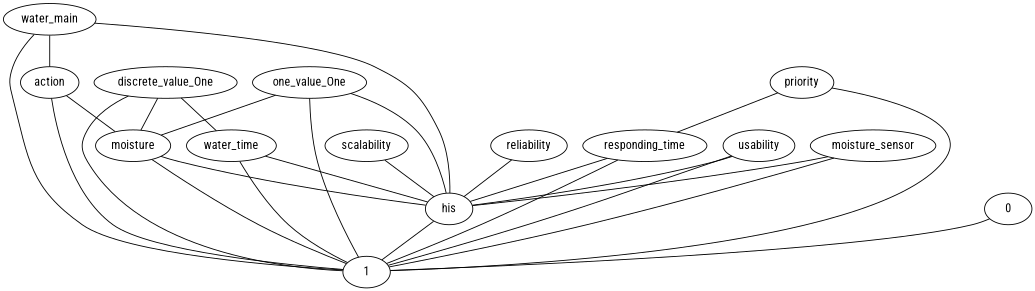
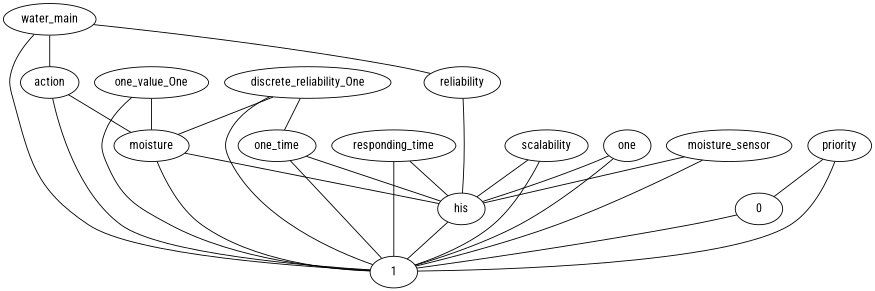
(314, 49) -> (263, 45)
(166, 83) -> (308, 83)
(728, 113) -> (799, 178)
(414, 128) -> none
(231, 146) -> (277, 146)
(759, 146) -> (627, 146)
none -> (489, 228)
